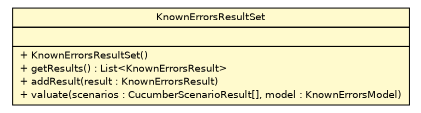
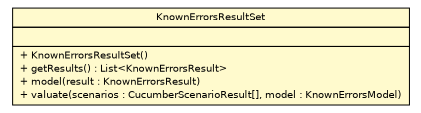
(119, 82) -> (110, 82)
